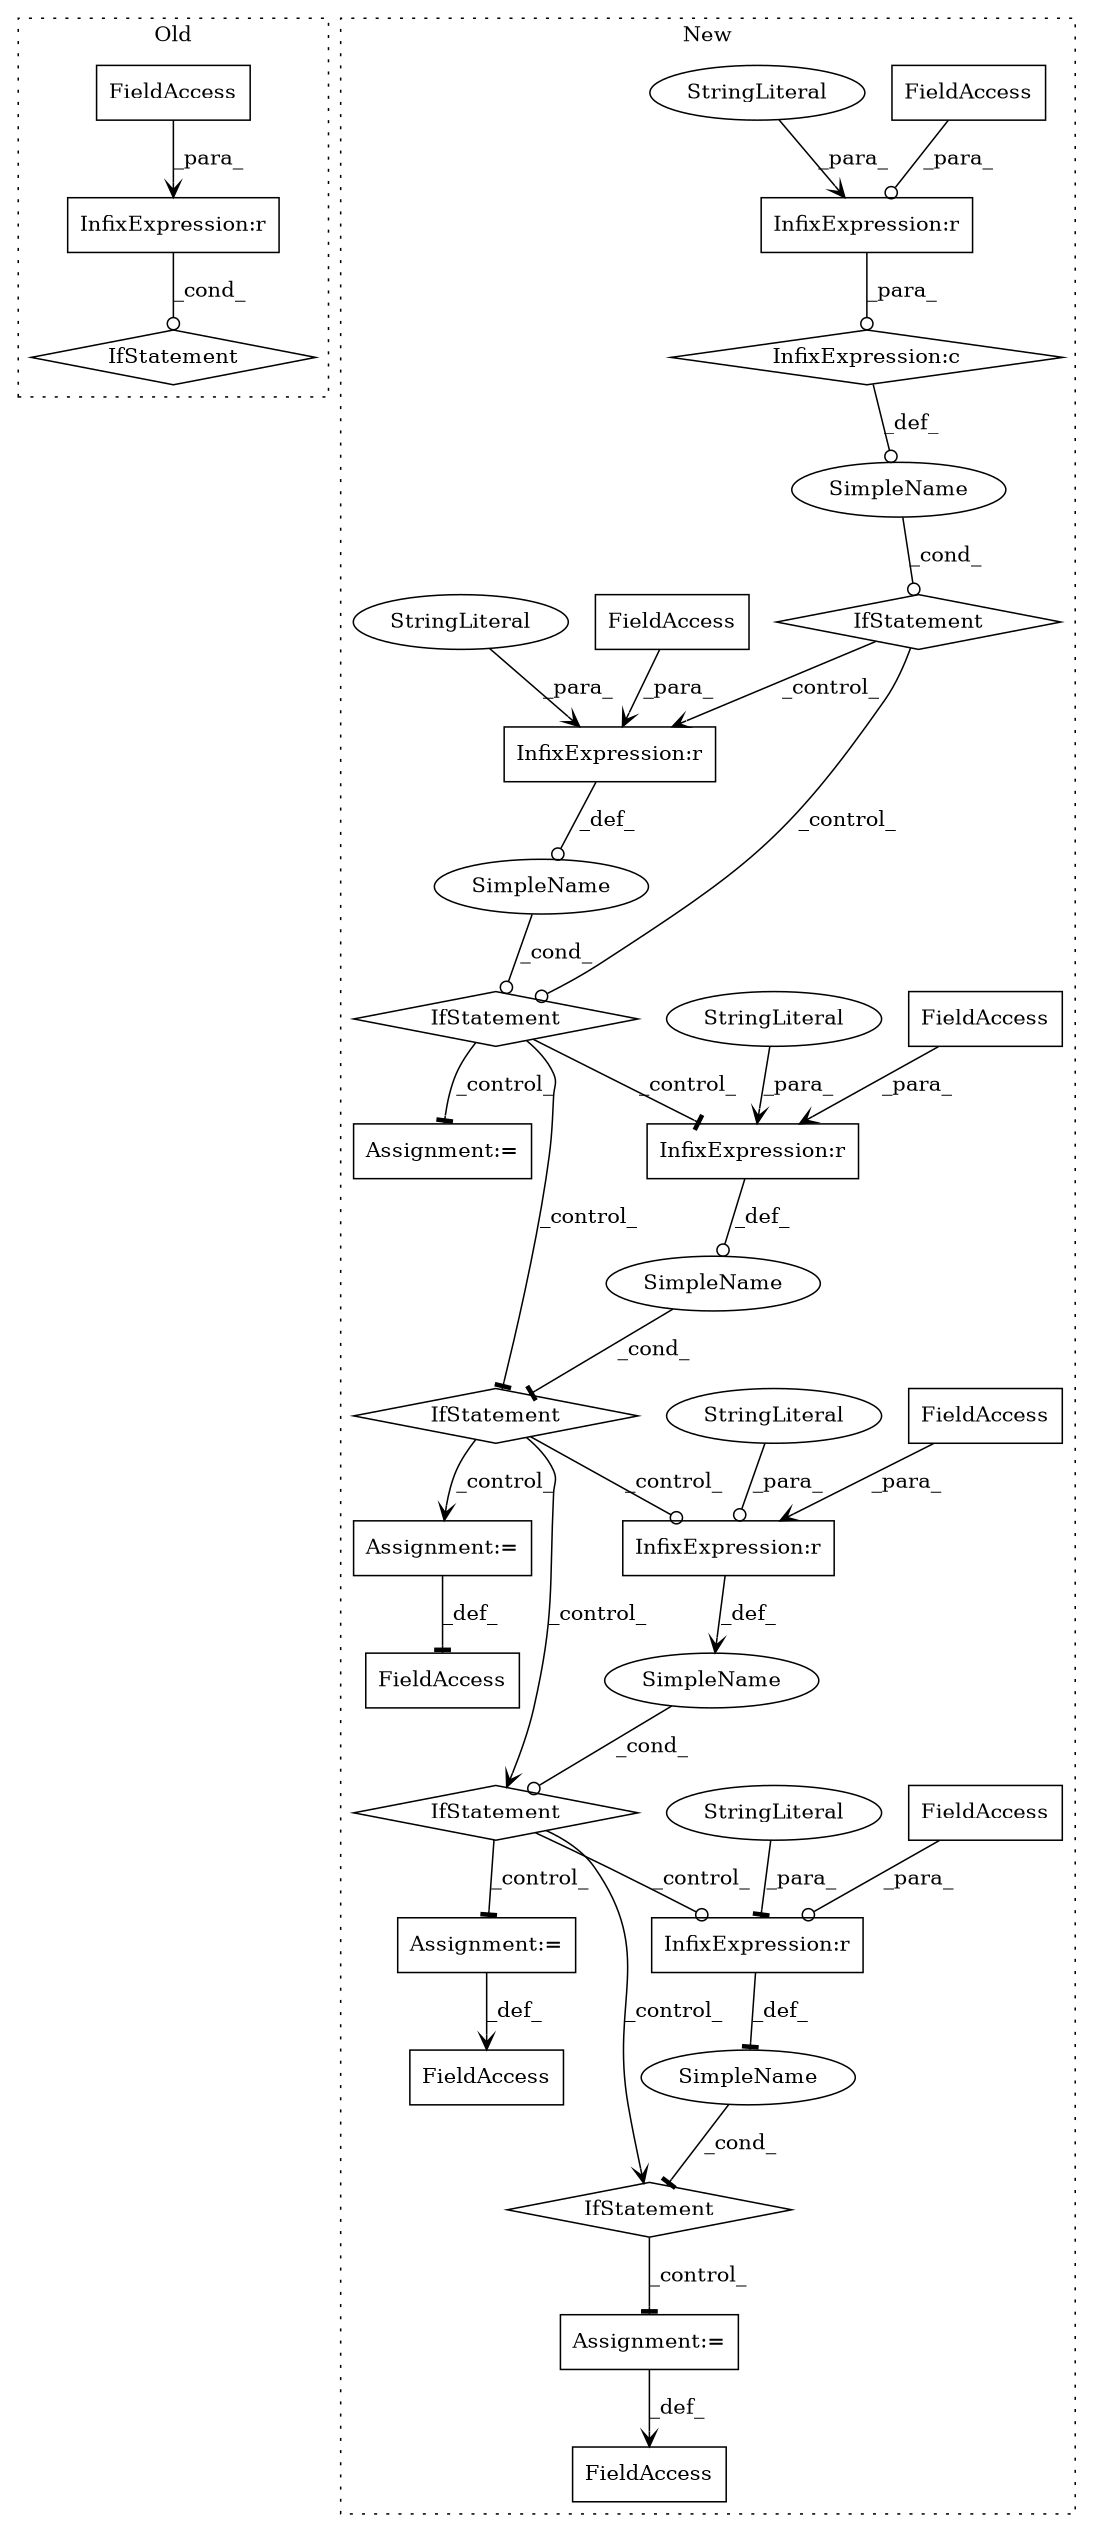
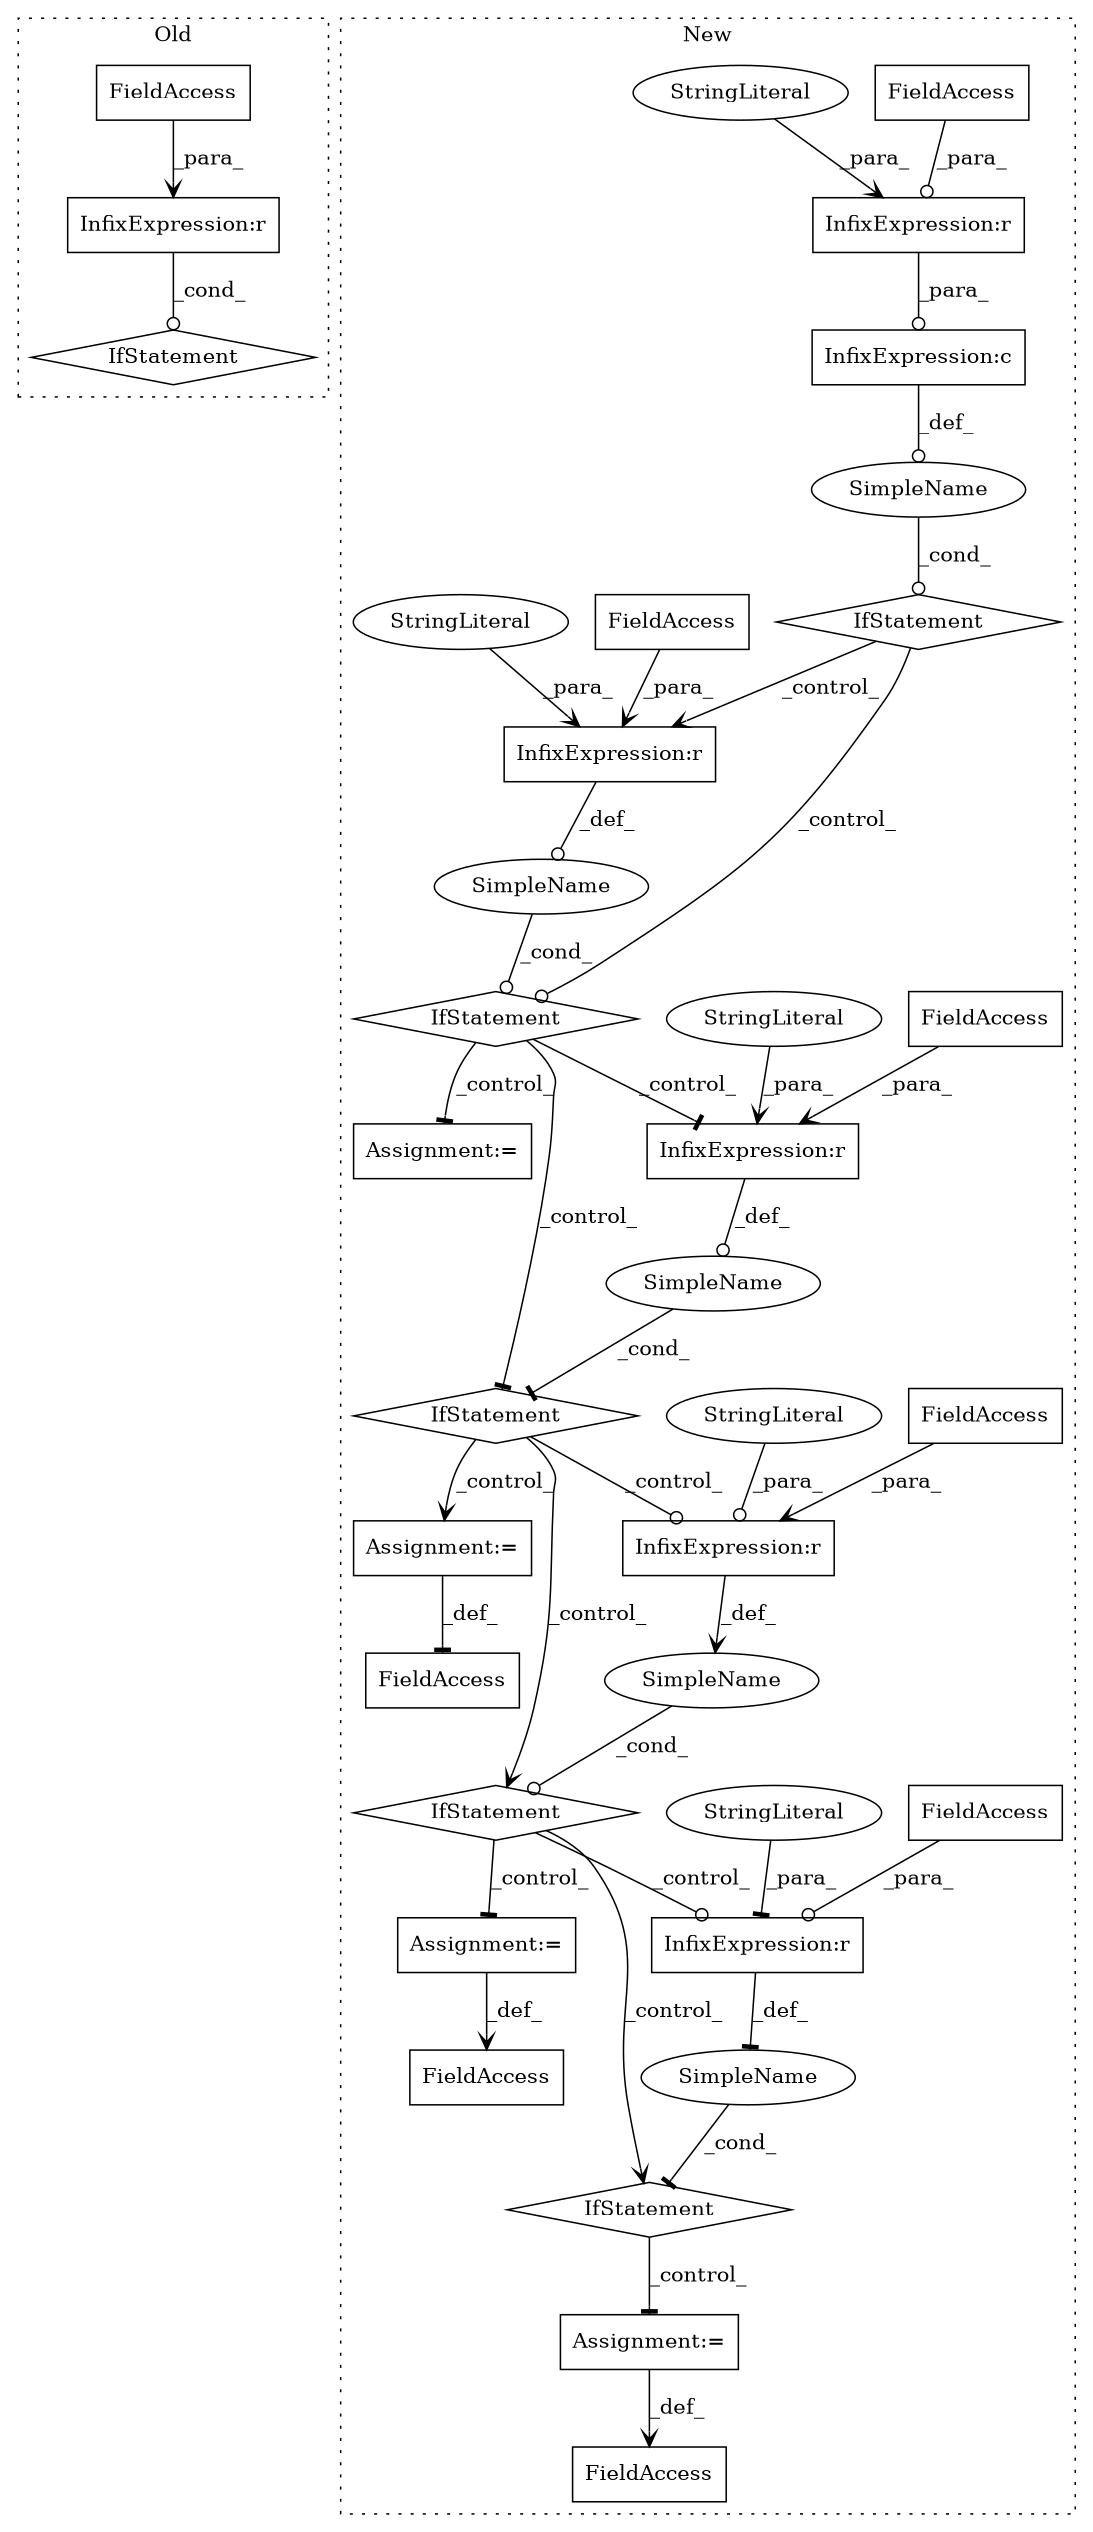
(867, 357) -> (919, 357)
